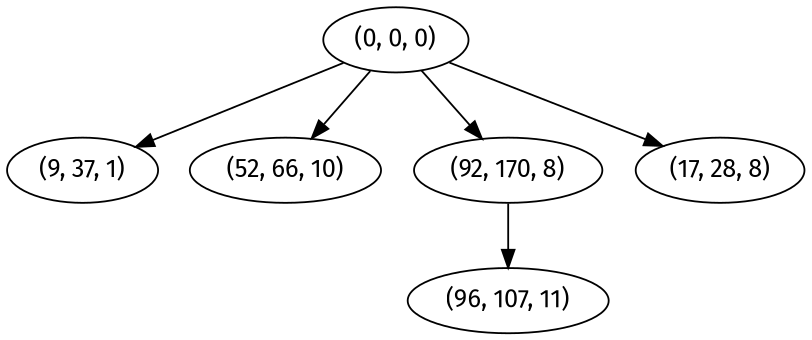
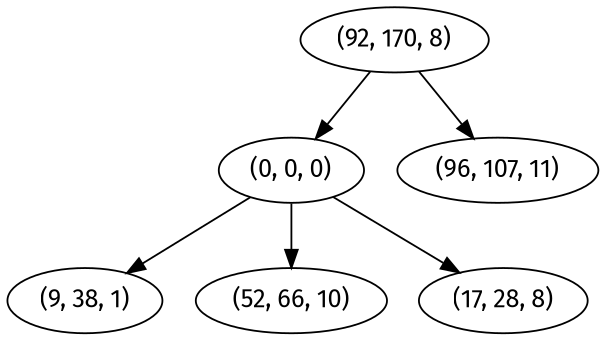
(446, 98) -> (349, 98)
(83, 170) -> (85, 301)
